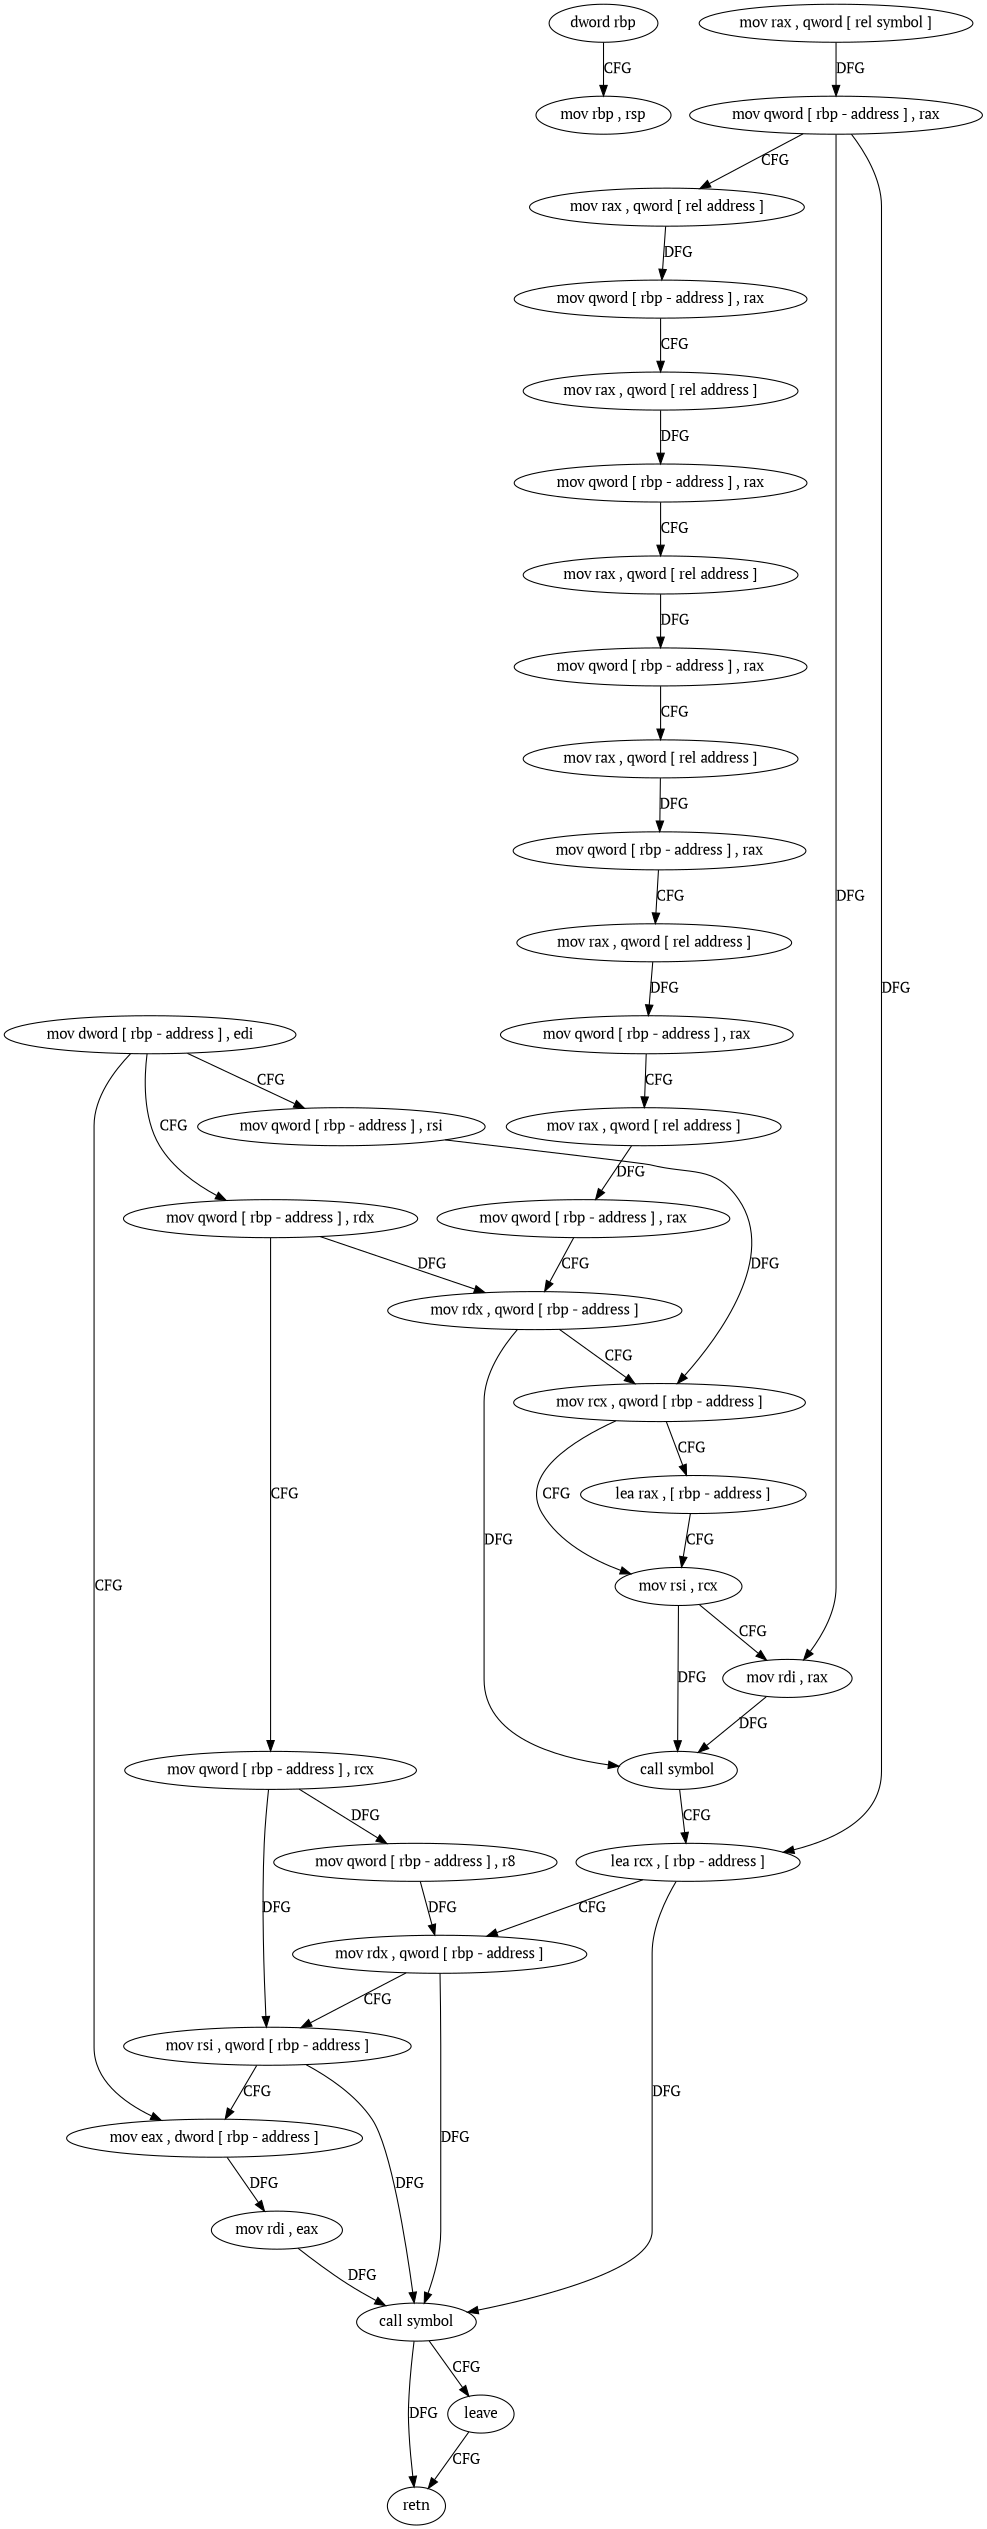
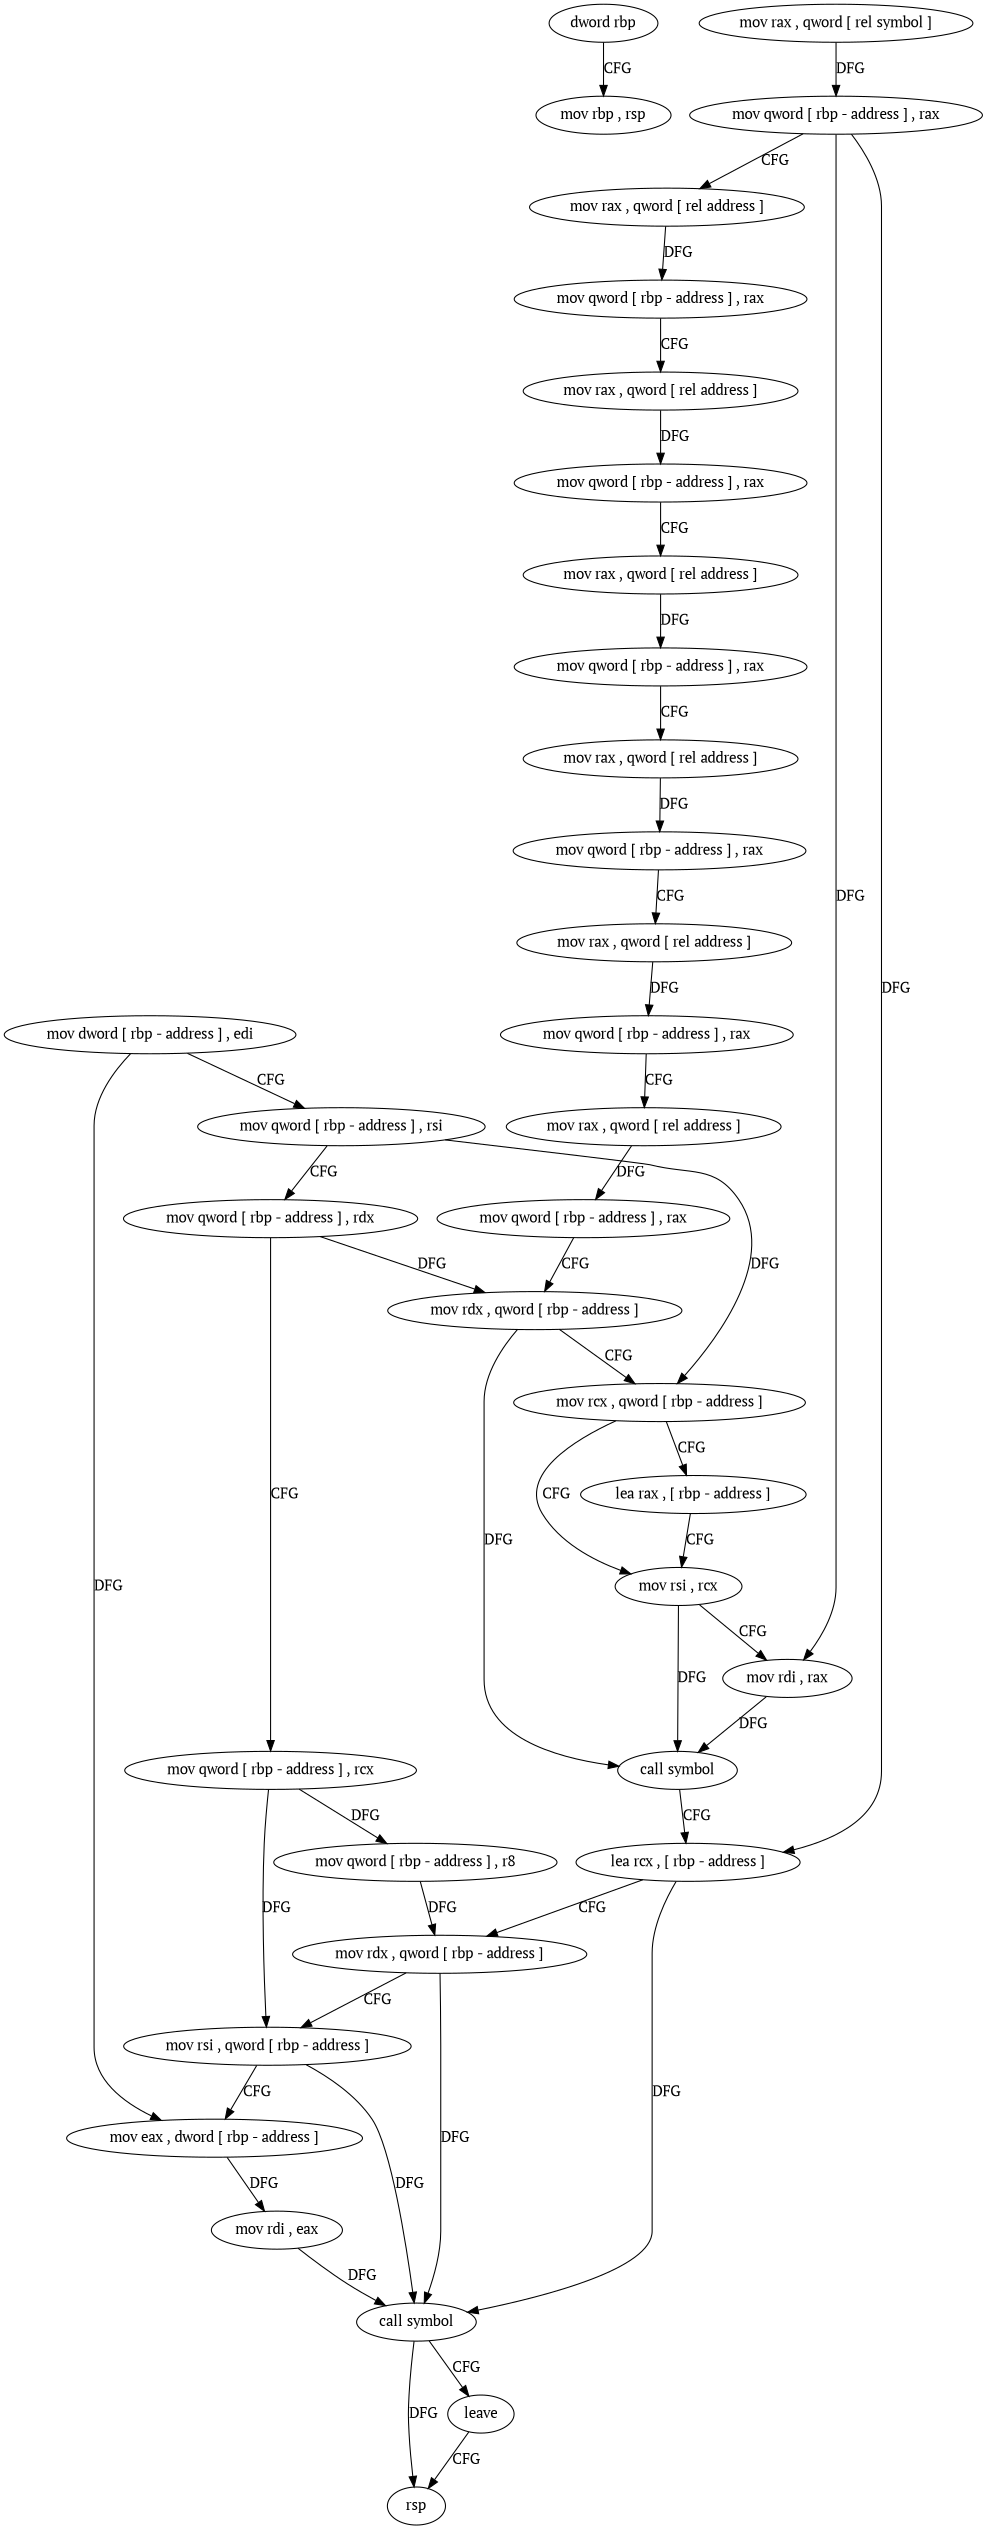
(156, 1138) -> (309, 1168)
(109, 1586) -> (109, 1586)
(416, 2506) -> (416, 2506)
